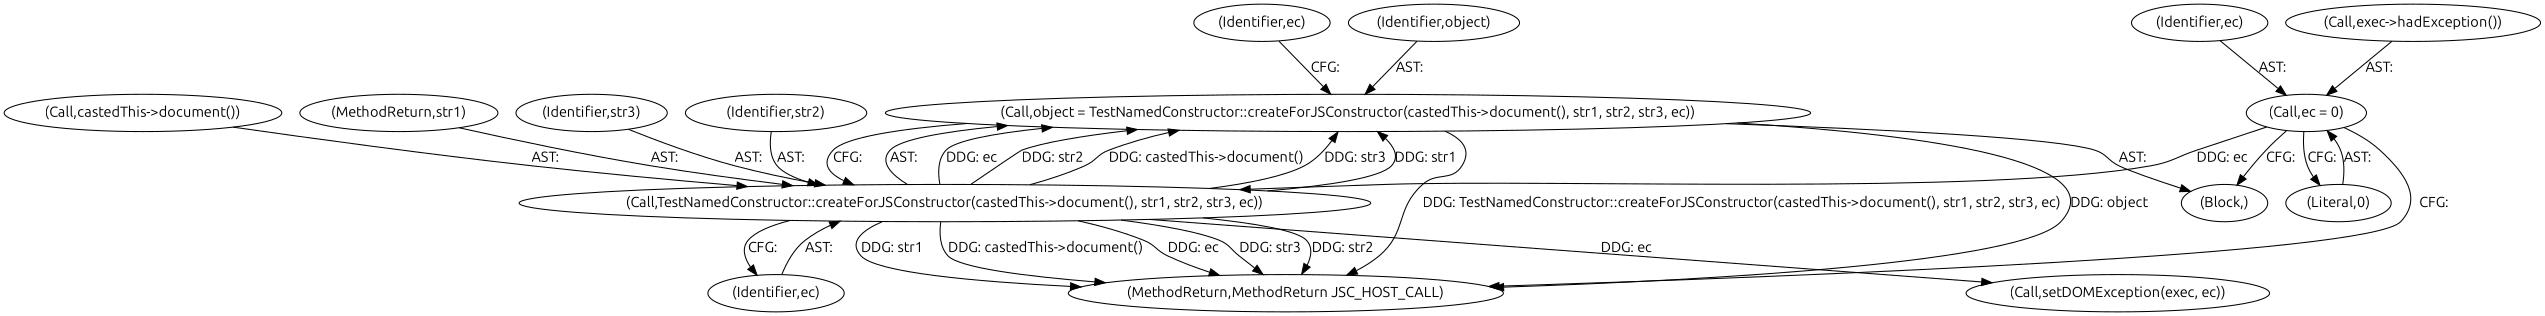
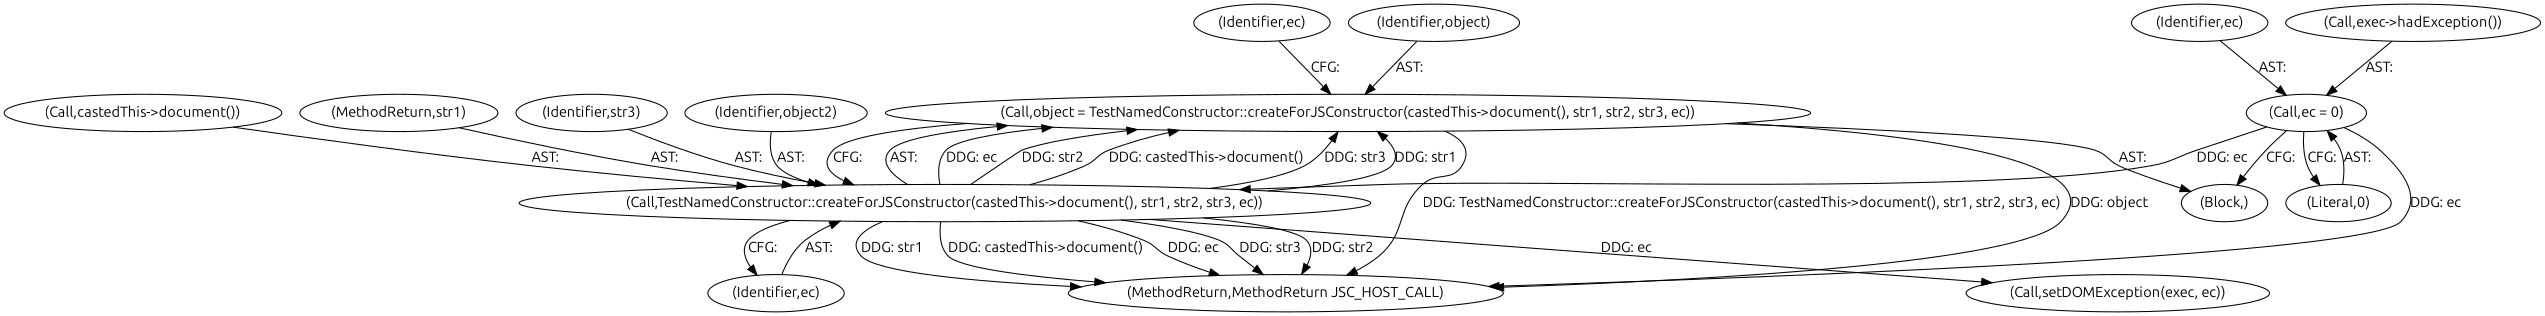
(776, 113) -> (776, 113)
(2436, 203) -> (2436, 203)
